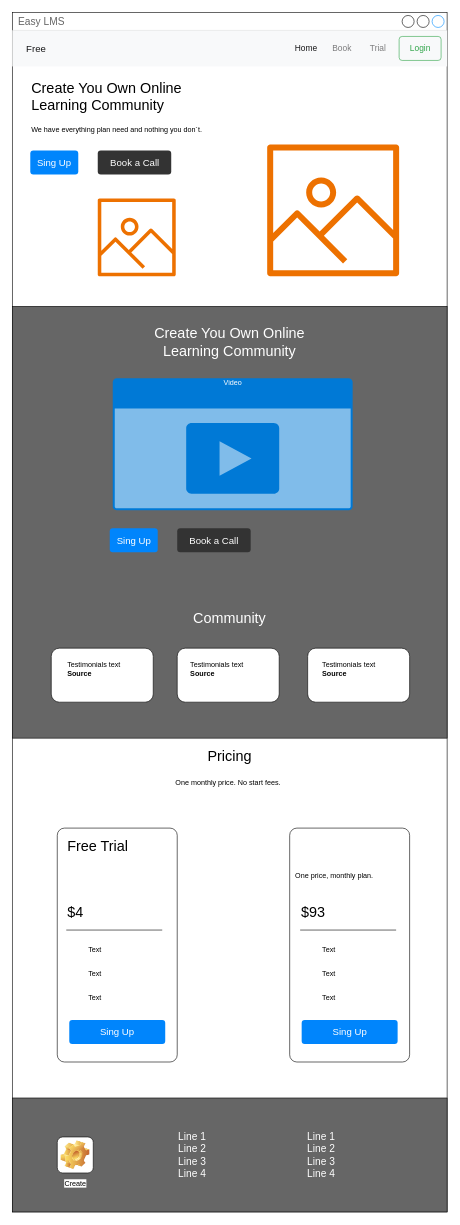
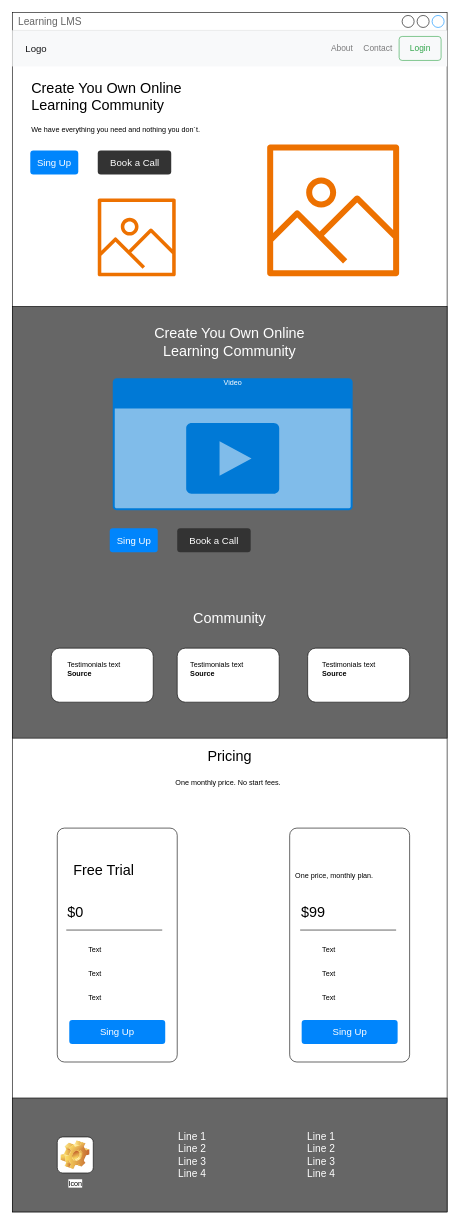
(40, 23) -> (50, 23)
(36, 48) -> (36, 48)
(306, 48) -> none
(342, 48) -> (342, 48)
(378, 48) -> (378, 48)
(123, 129) -> (122, 129)
(116, 846) -> (122, 870)
(72, 912) -> (72, 912)
(308, 912) -> (308, 912)
(76, 1184) -> (76, 1184)
